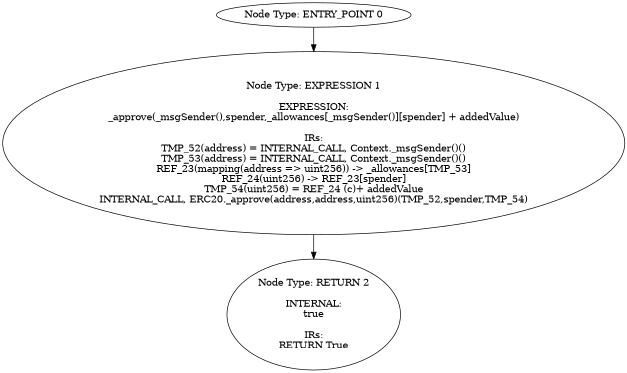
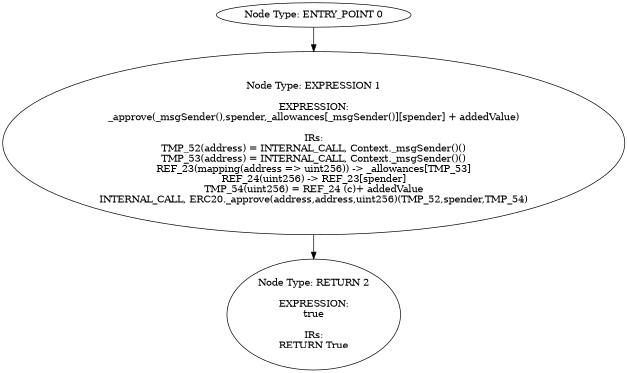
(314, 315) -> (314, 315)
